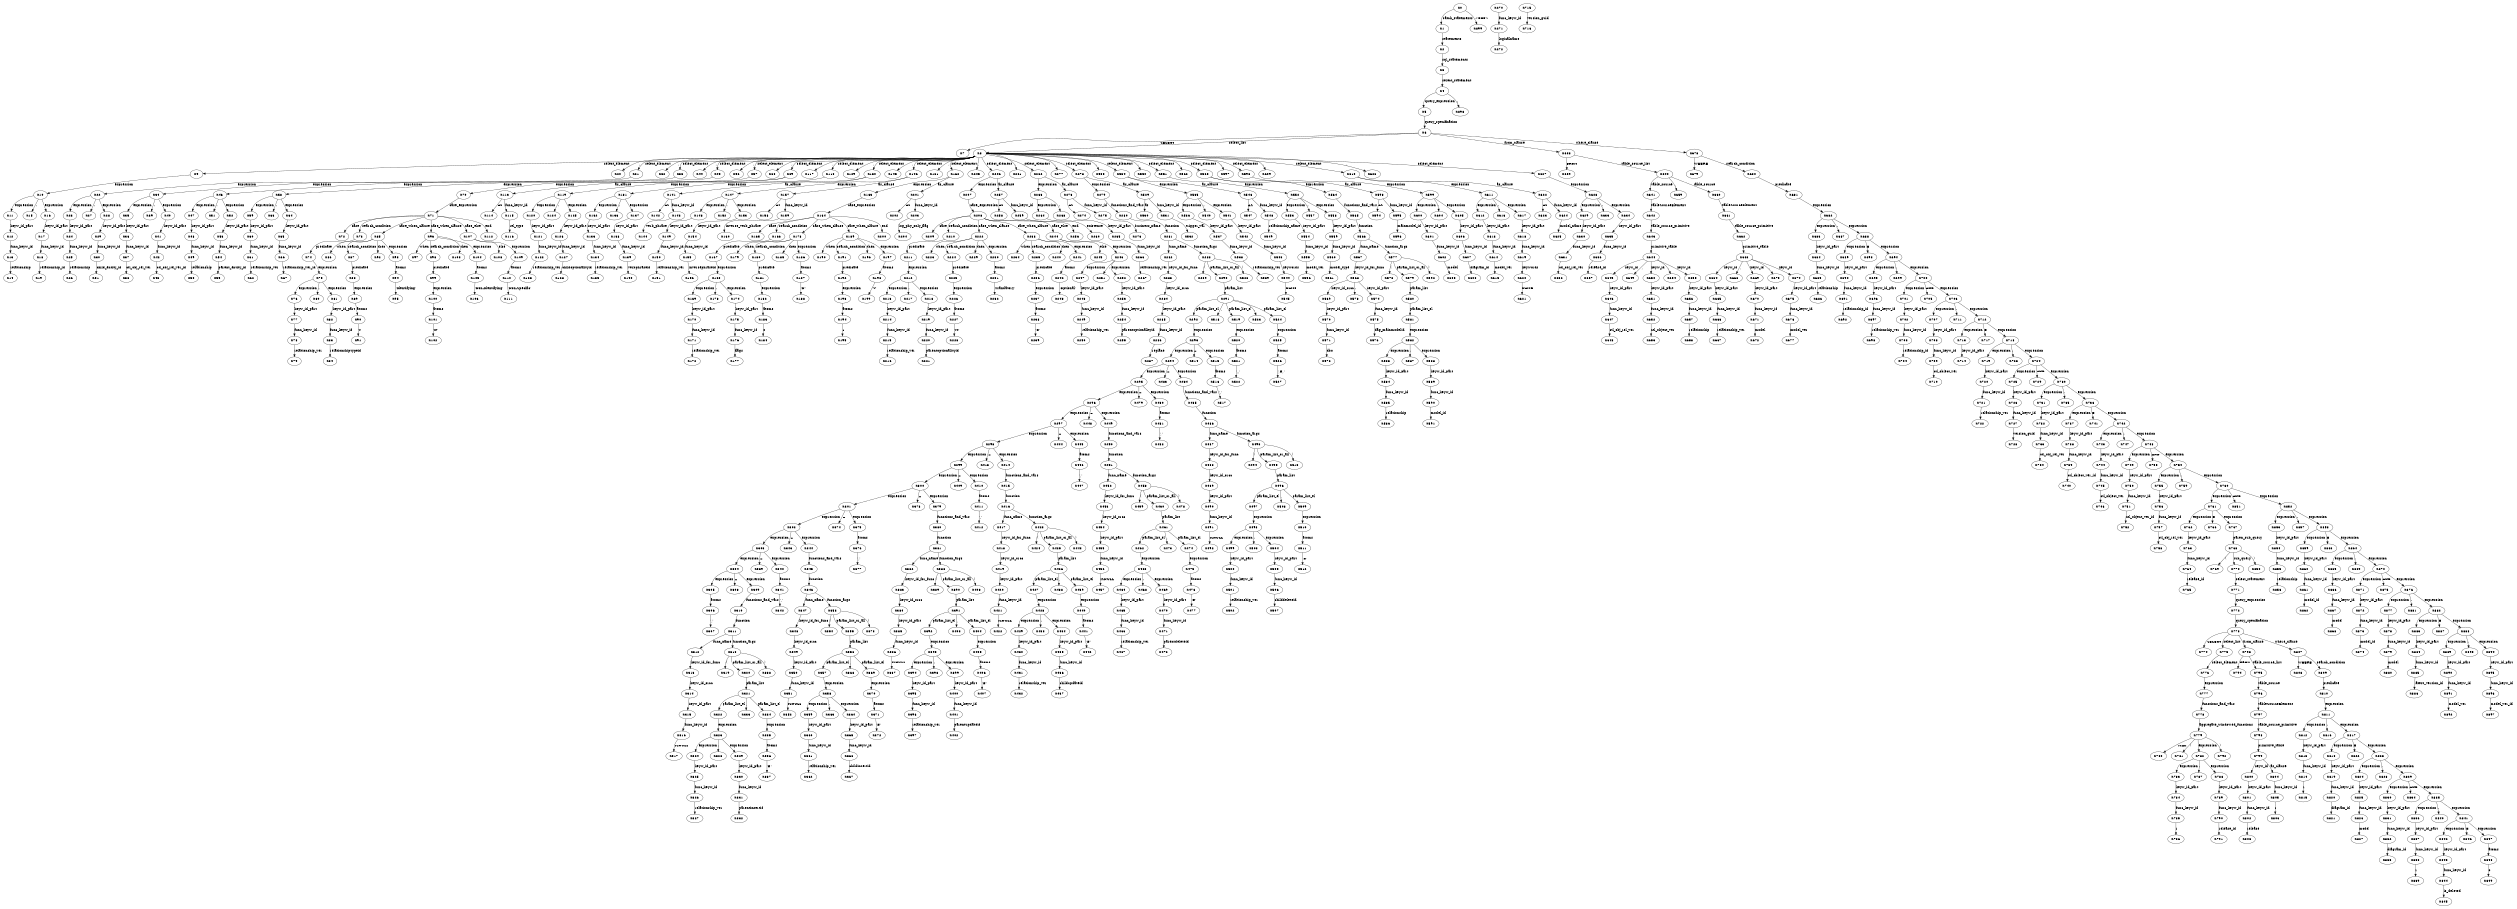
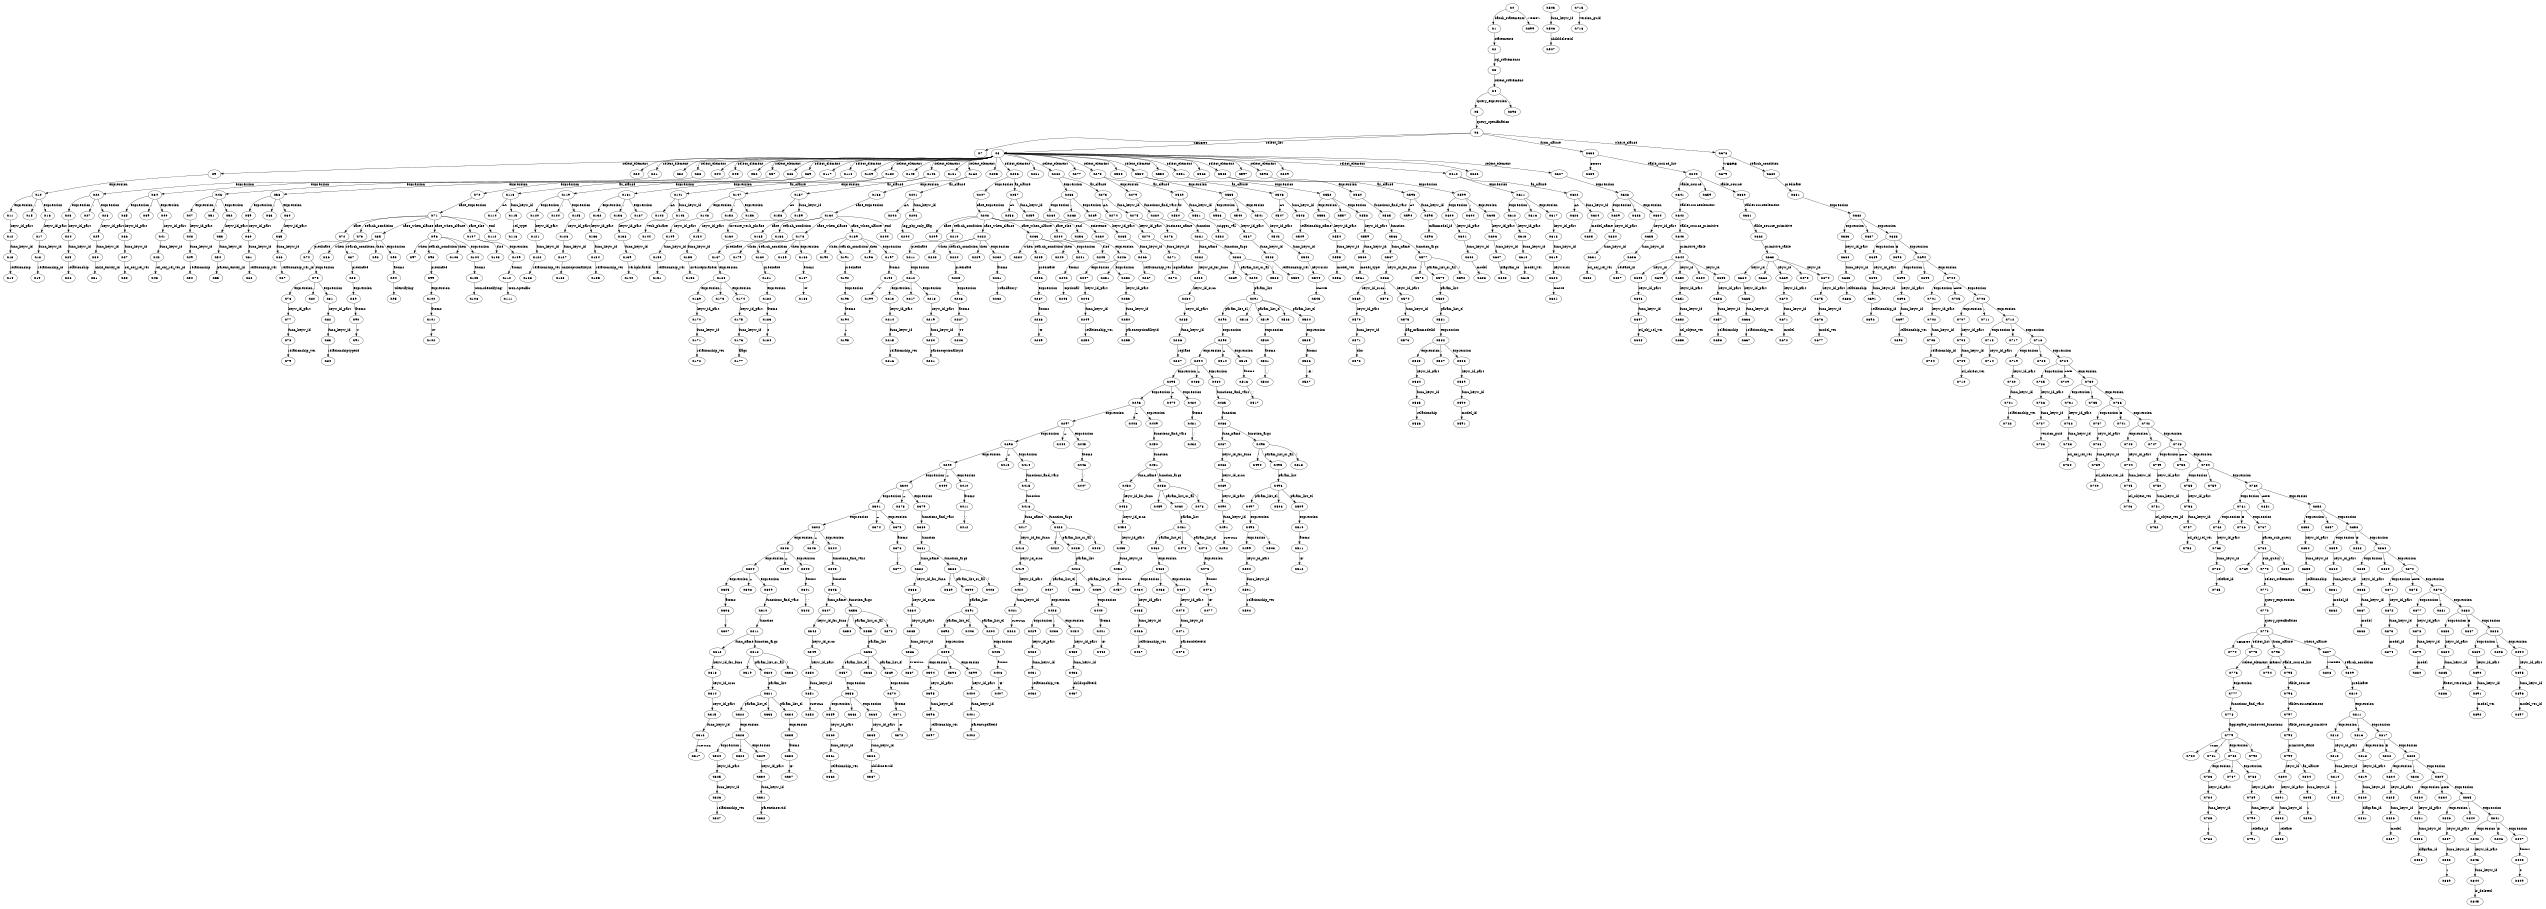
none -> (1093, 216)
(1275, 548) -> none
